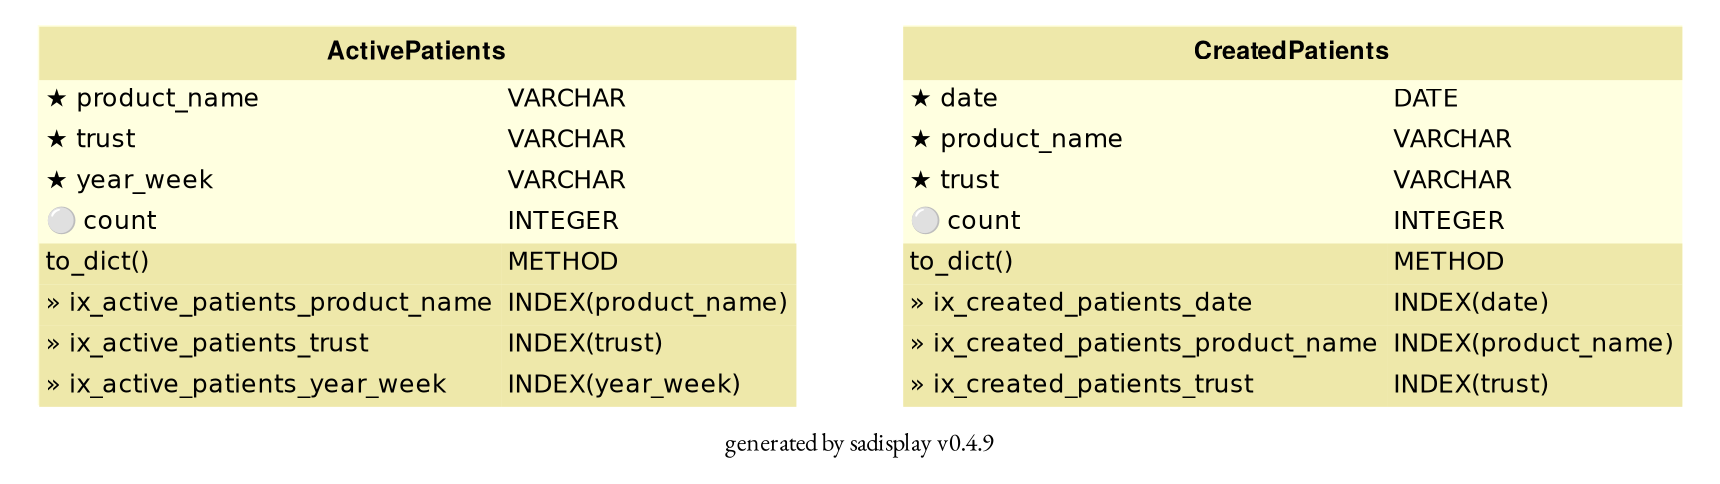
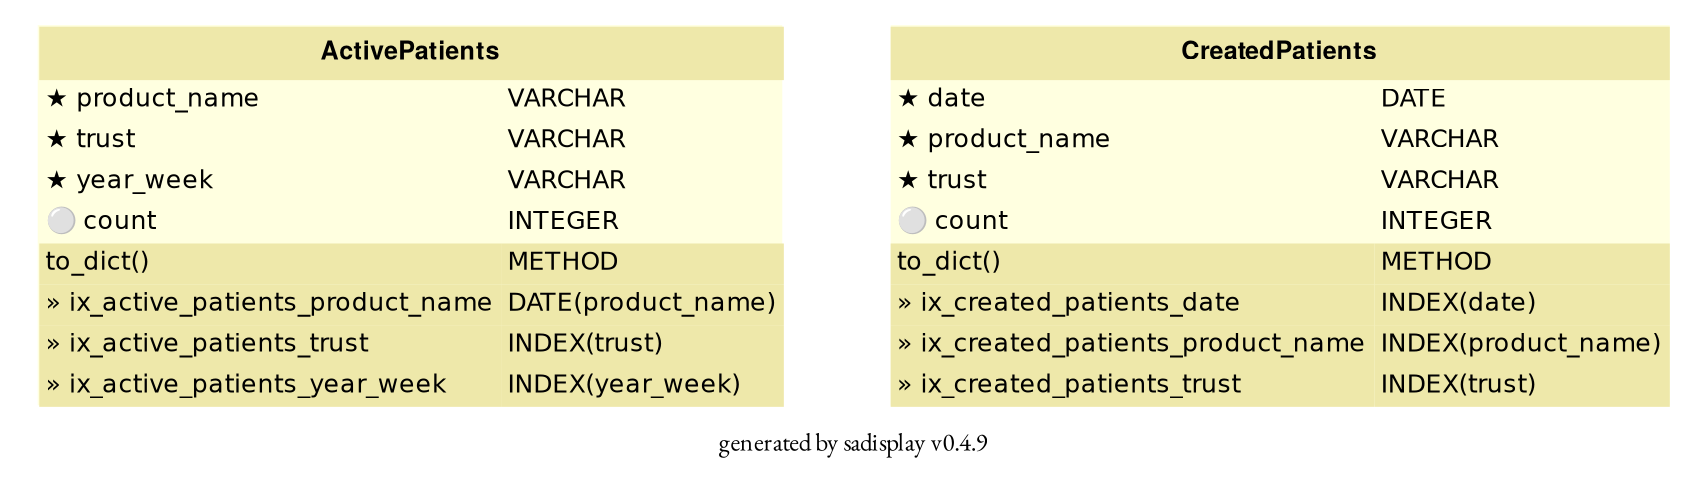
(649, 303) -> (642, 303)
